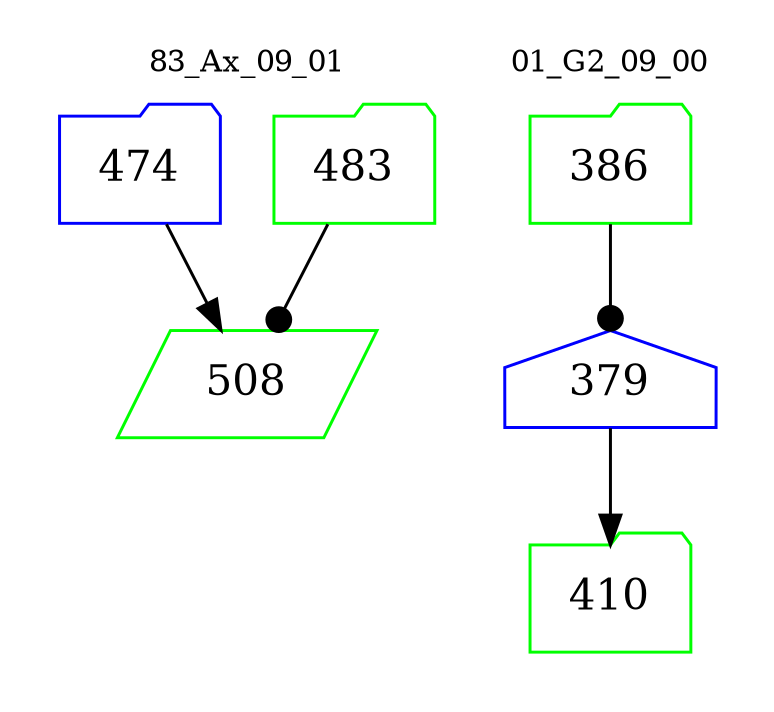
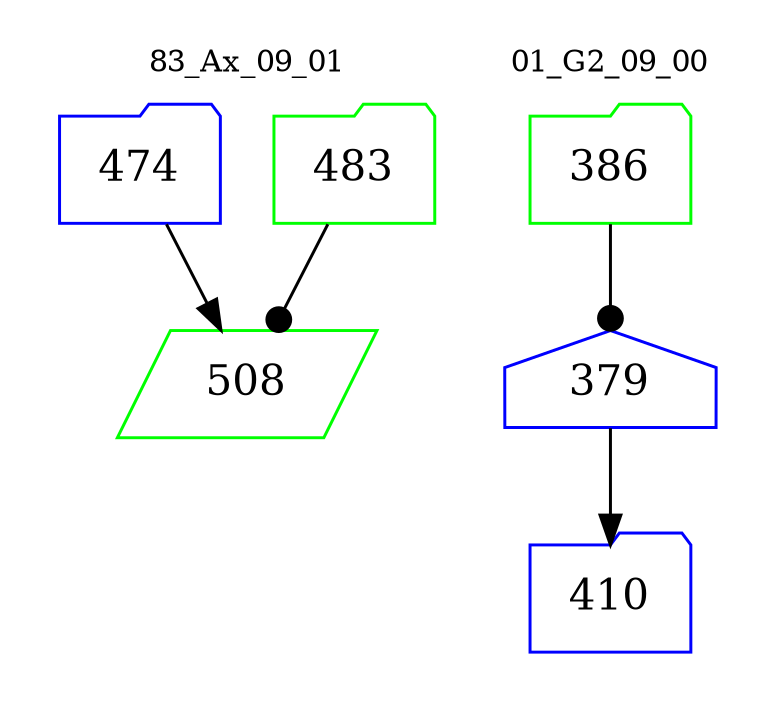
(610, 599) -> (610, 599)
